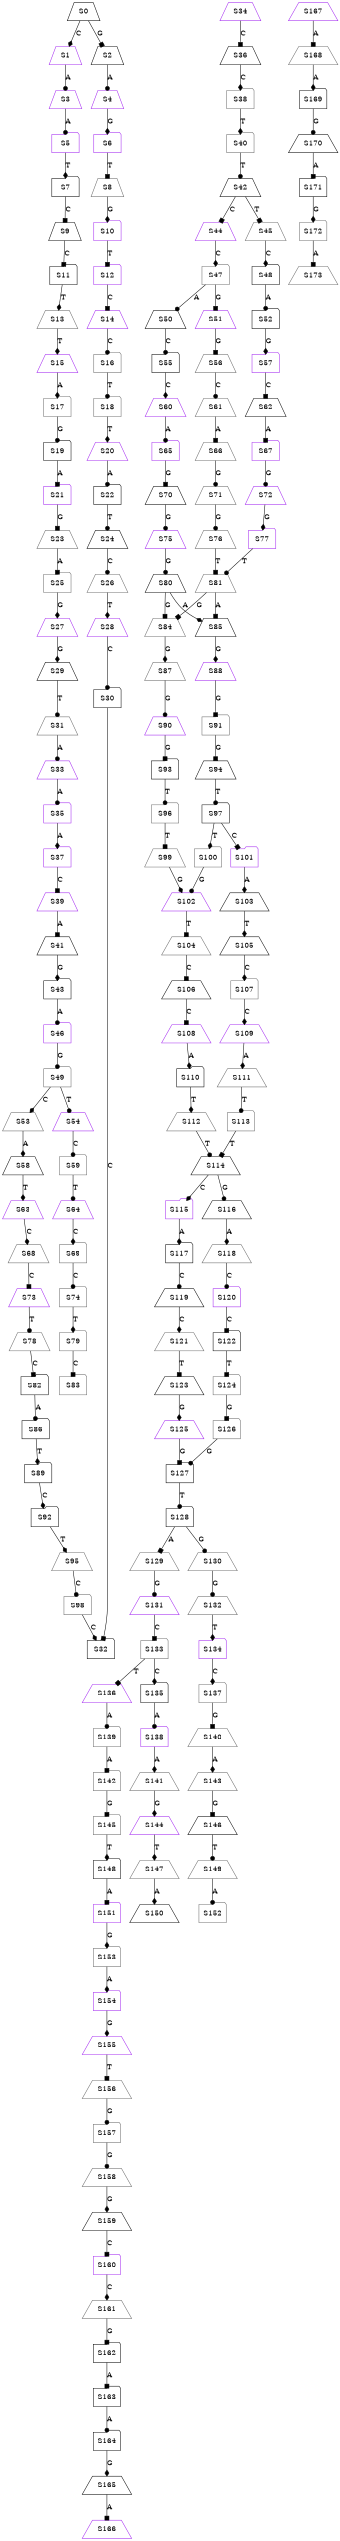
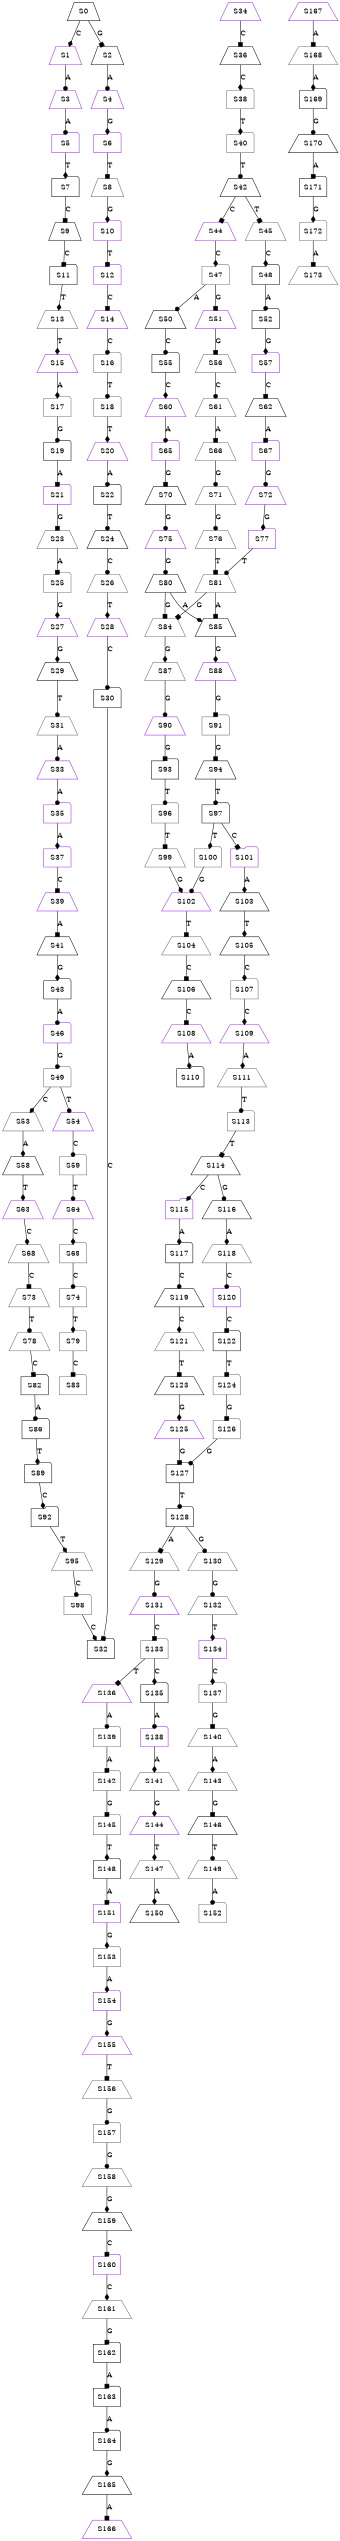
(191, 1122) -> none
(29, 1298) -> (29, 1298)
